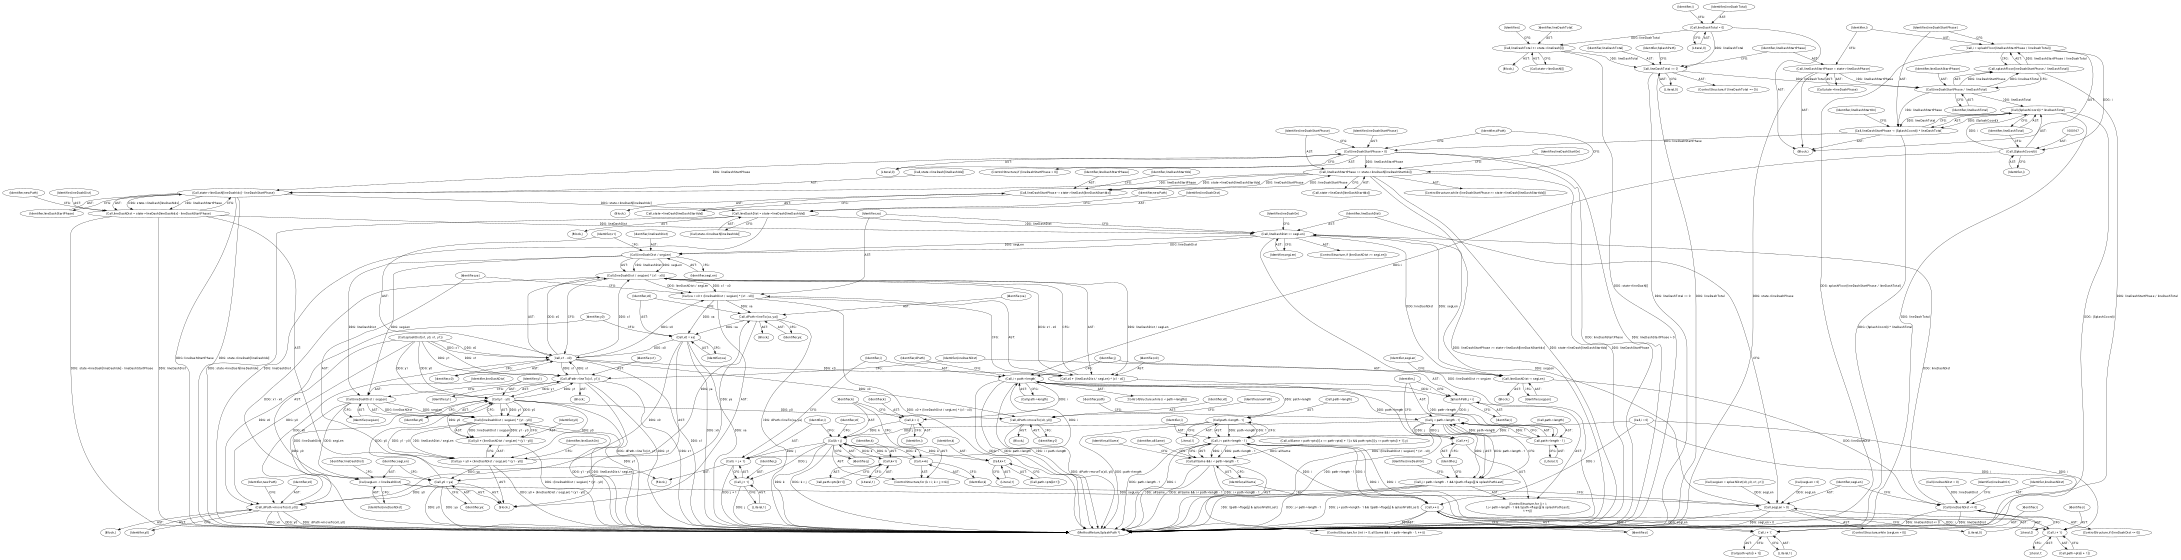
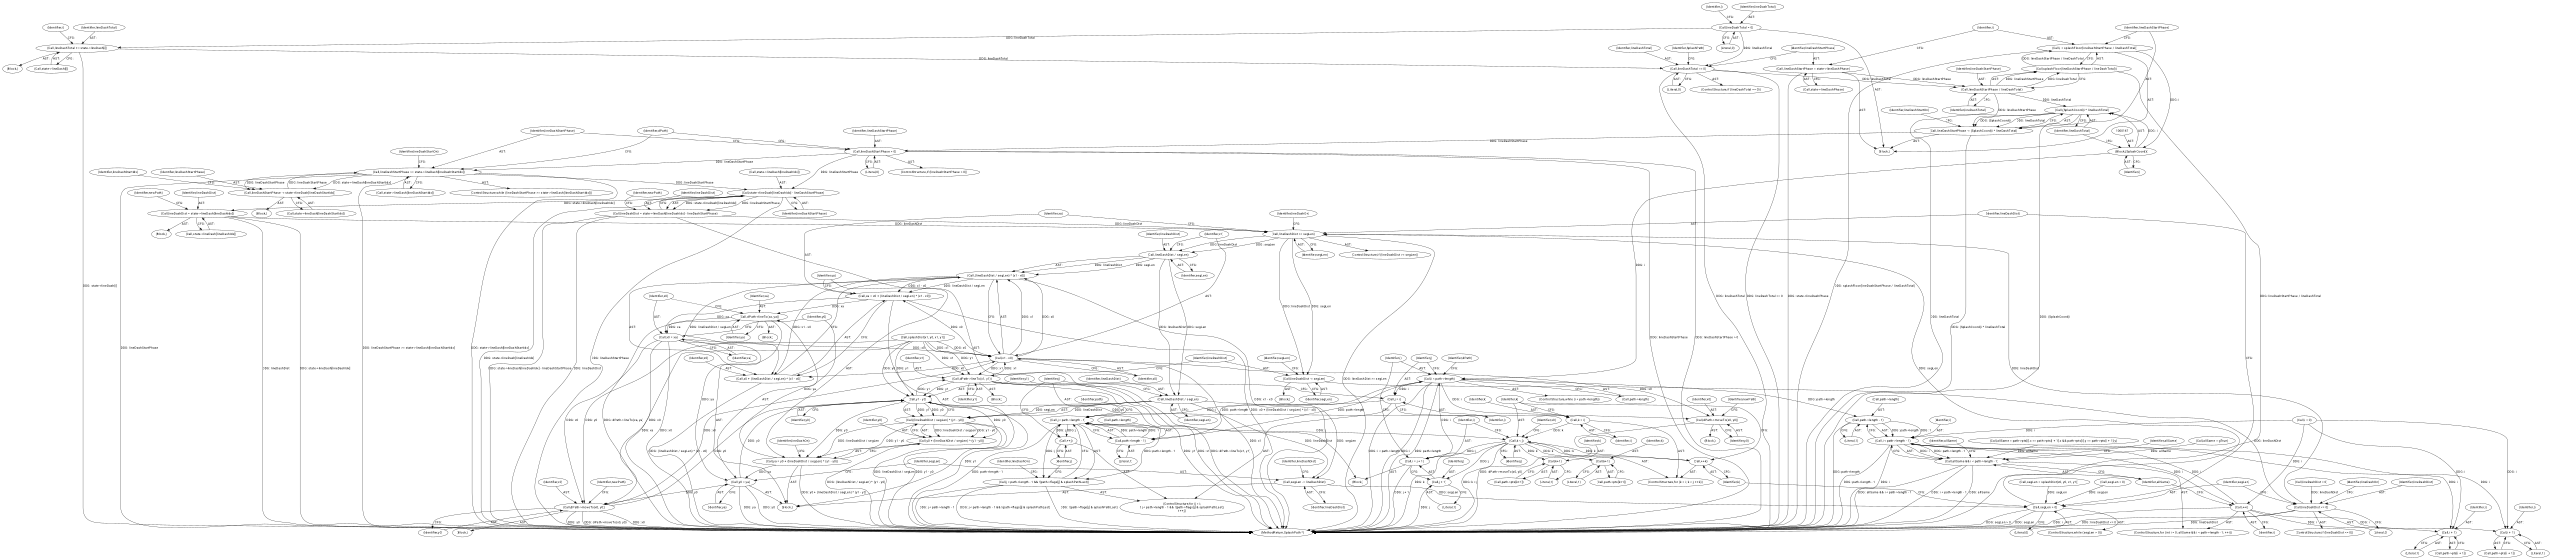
(1840, 79) -> (1818, 79)
(2022, 152) -> (2132, 152)
(1462, 399) -> (1394, 399)
none -> (2212, 441)
